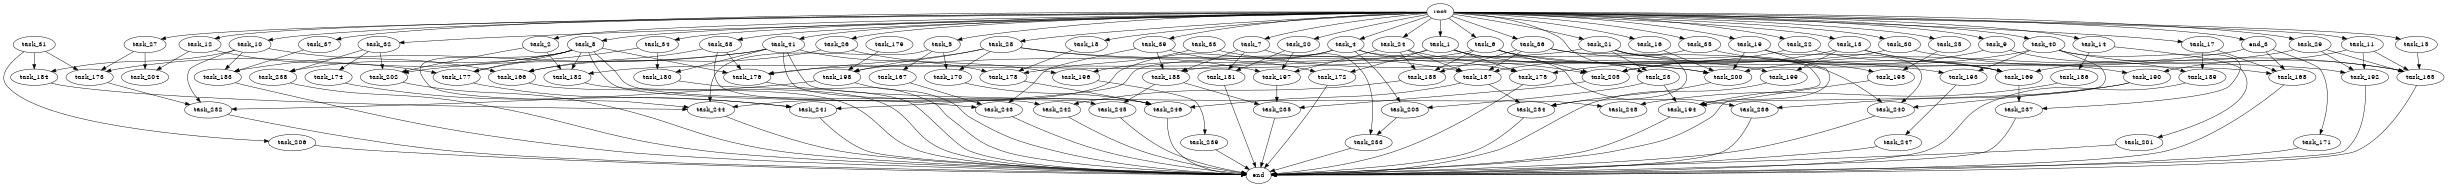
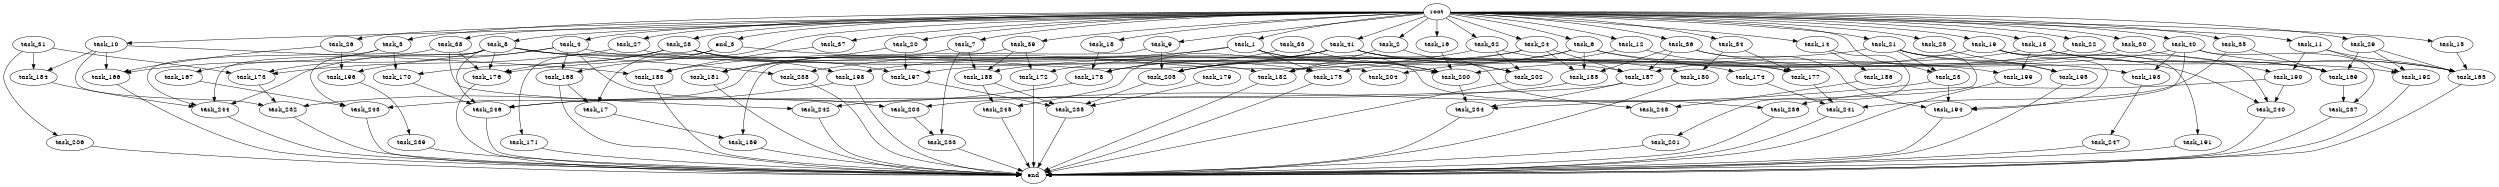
(2232, 56) -> (576, 92)
(865, 60) -> (1166, 91)
none -> (2198, 143)
